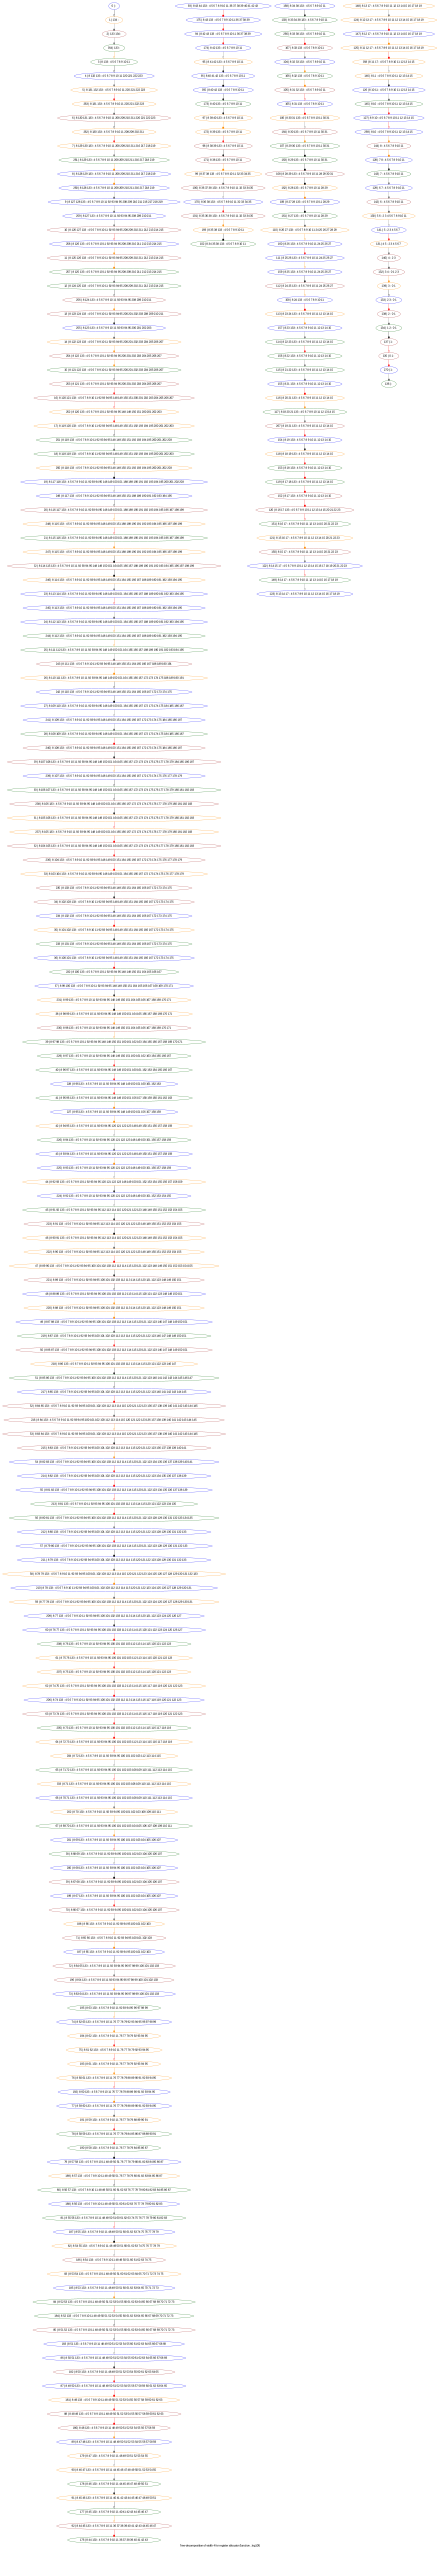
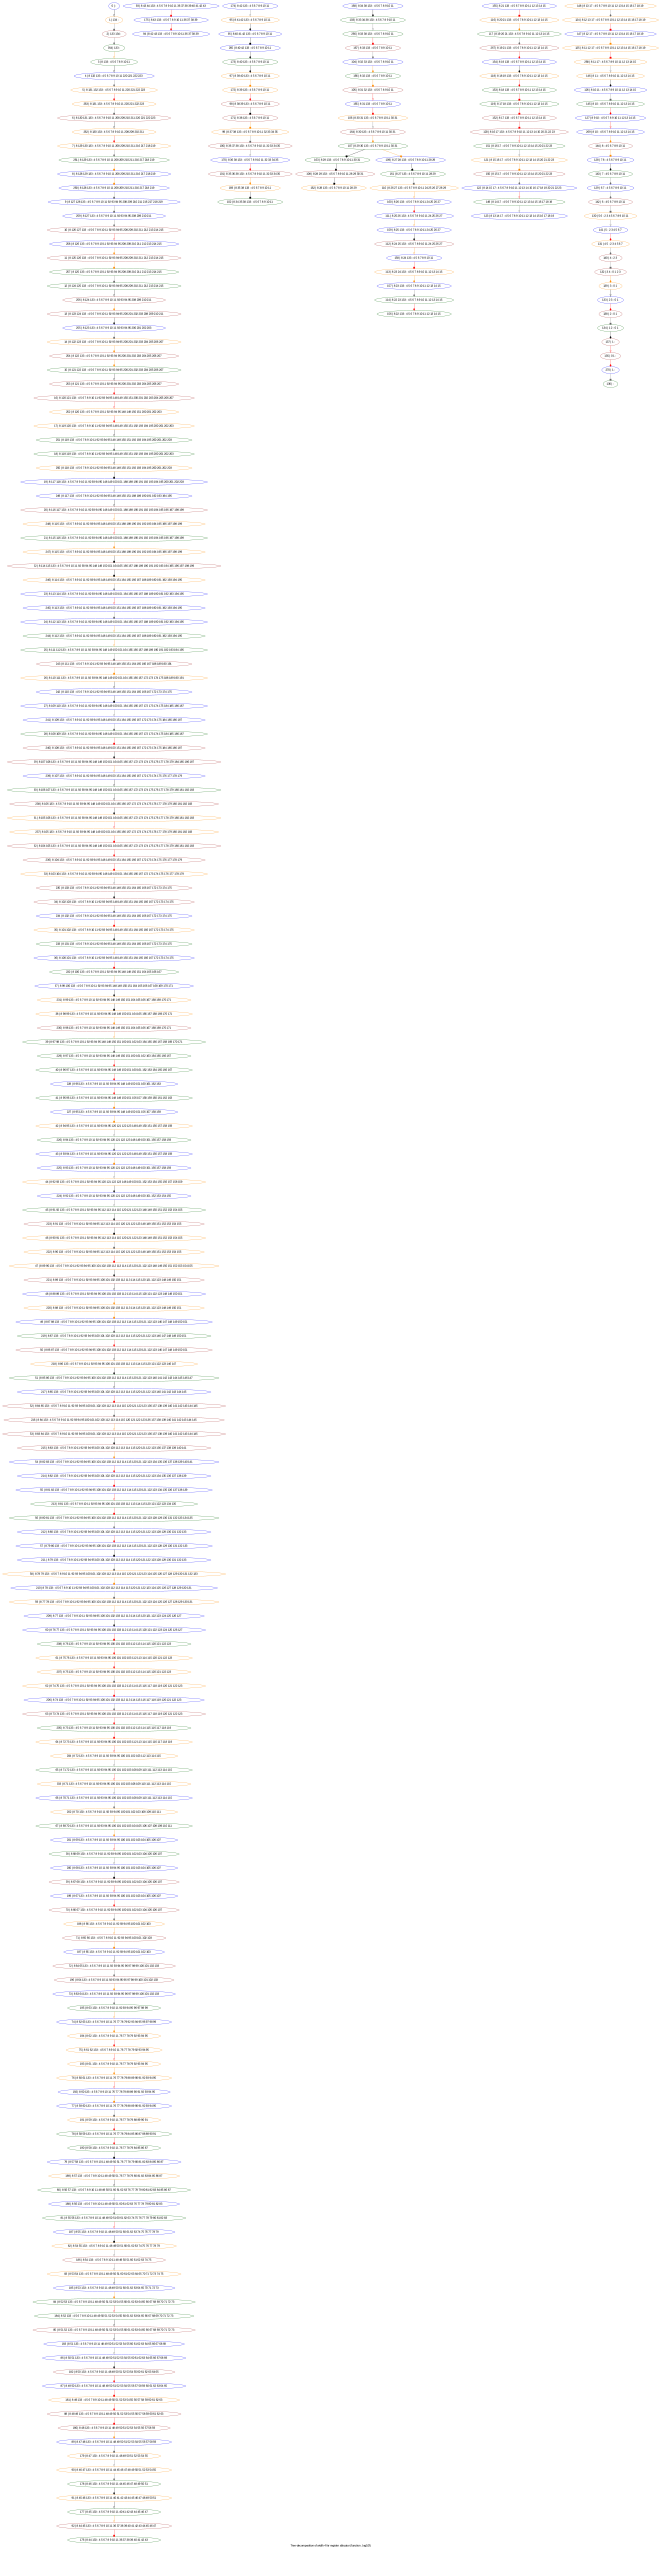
(223, 40) -> none
(223, 152) -> (250, 110)
(305, 194) -> (391, 153)
(305, 370) -> none
